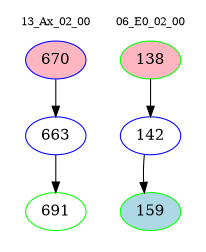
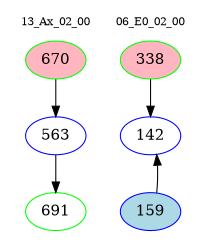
(56, 60) -> (56, 60)
(151, 60) -> (151, 60)
(56, 136) -> (56, 136)
(144, 168) -> (158, 179)
(151, 212) -> (151, 212)
